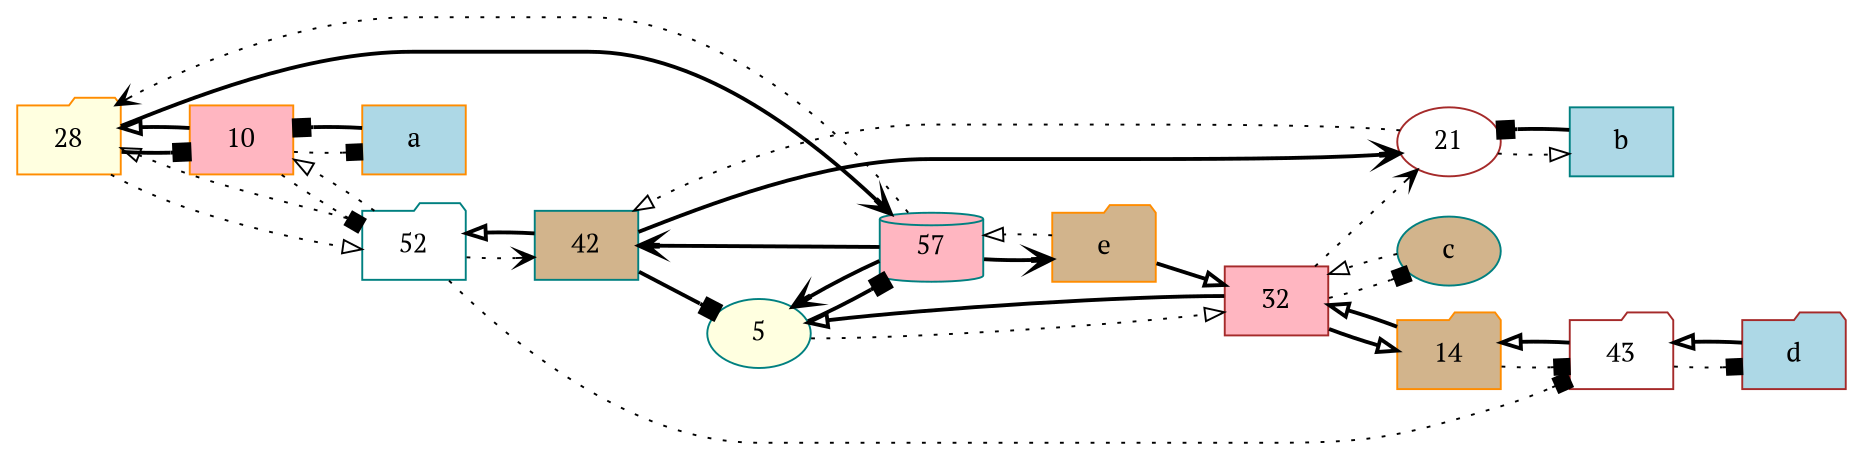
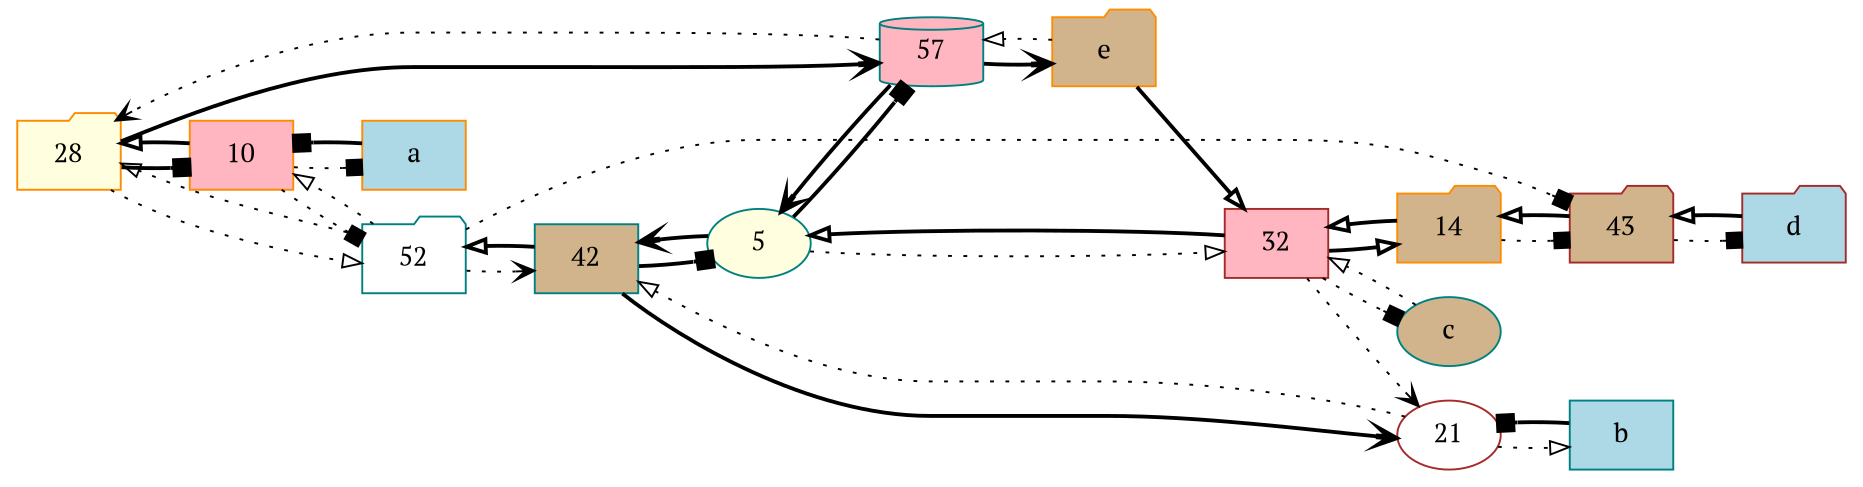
(769, 246) -> (683, 237)
(1622, 355) -> (1622, 228)
